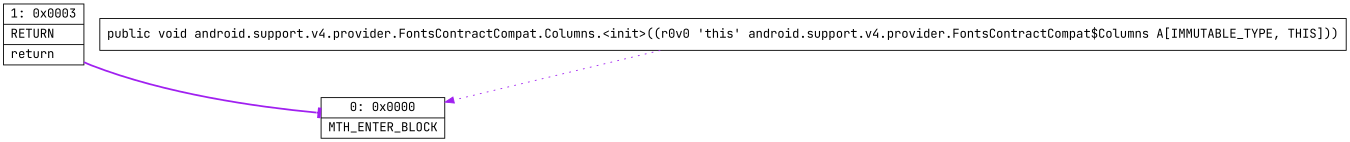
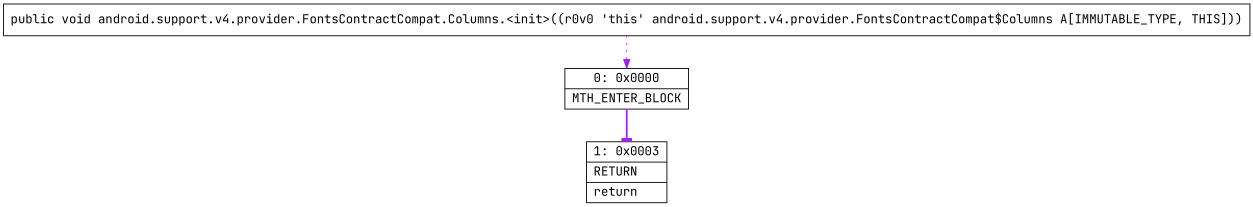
(198, 95) -> (627, 123)
